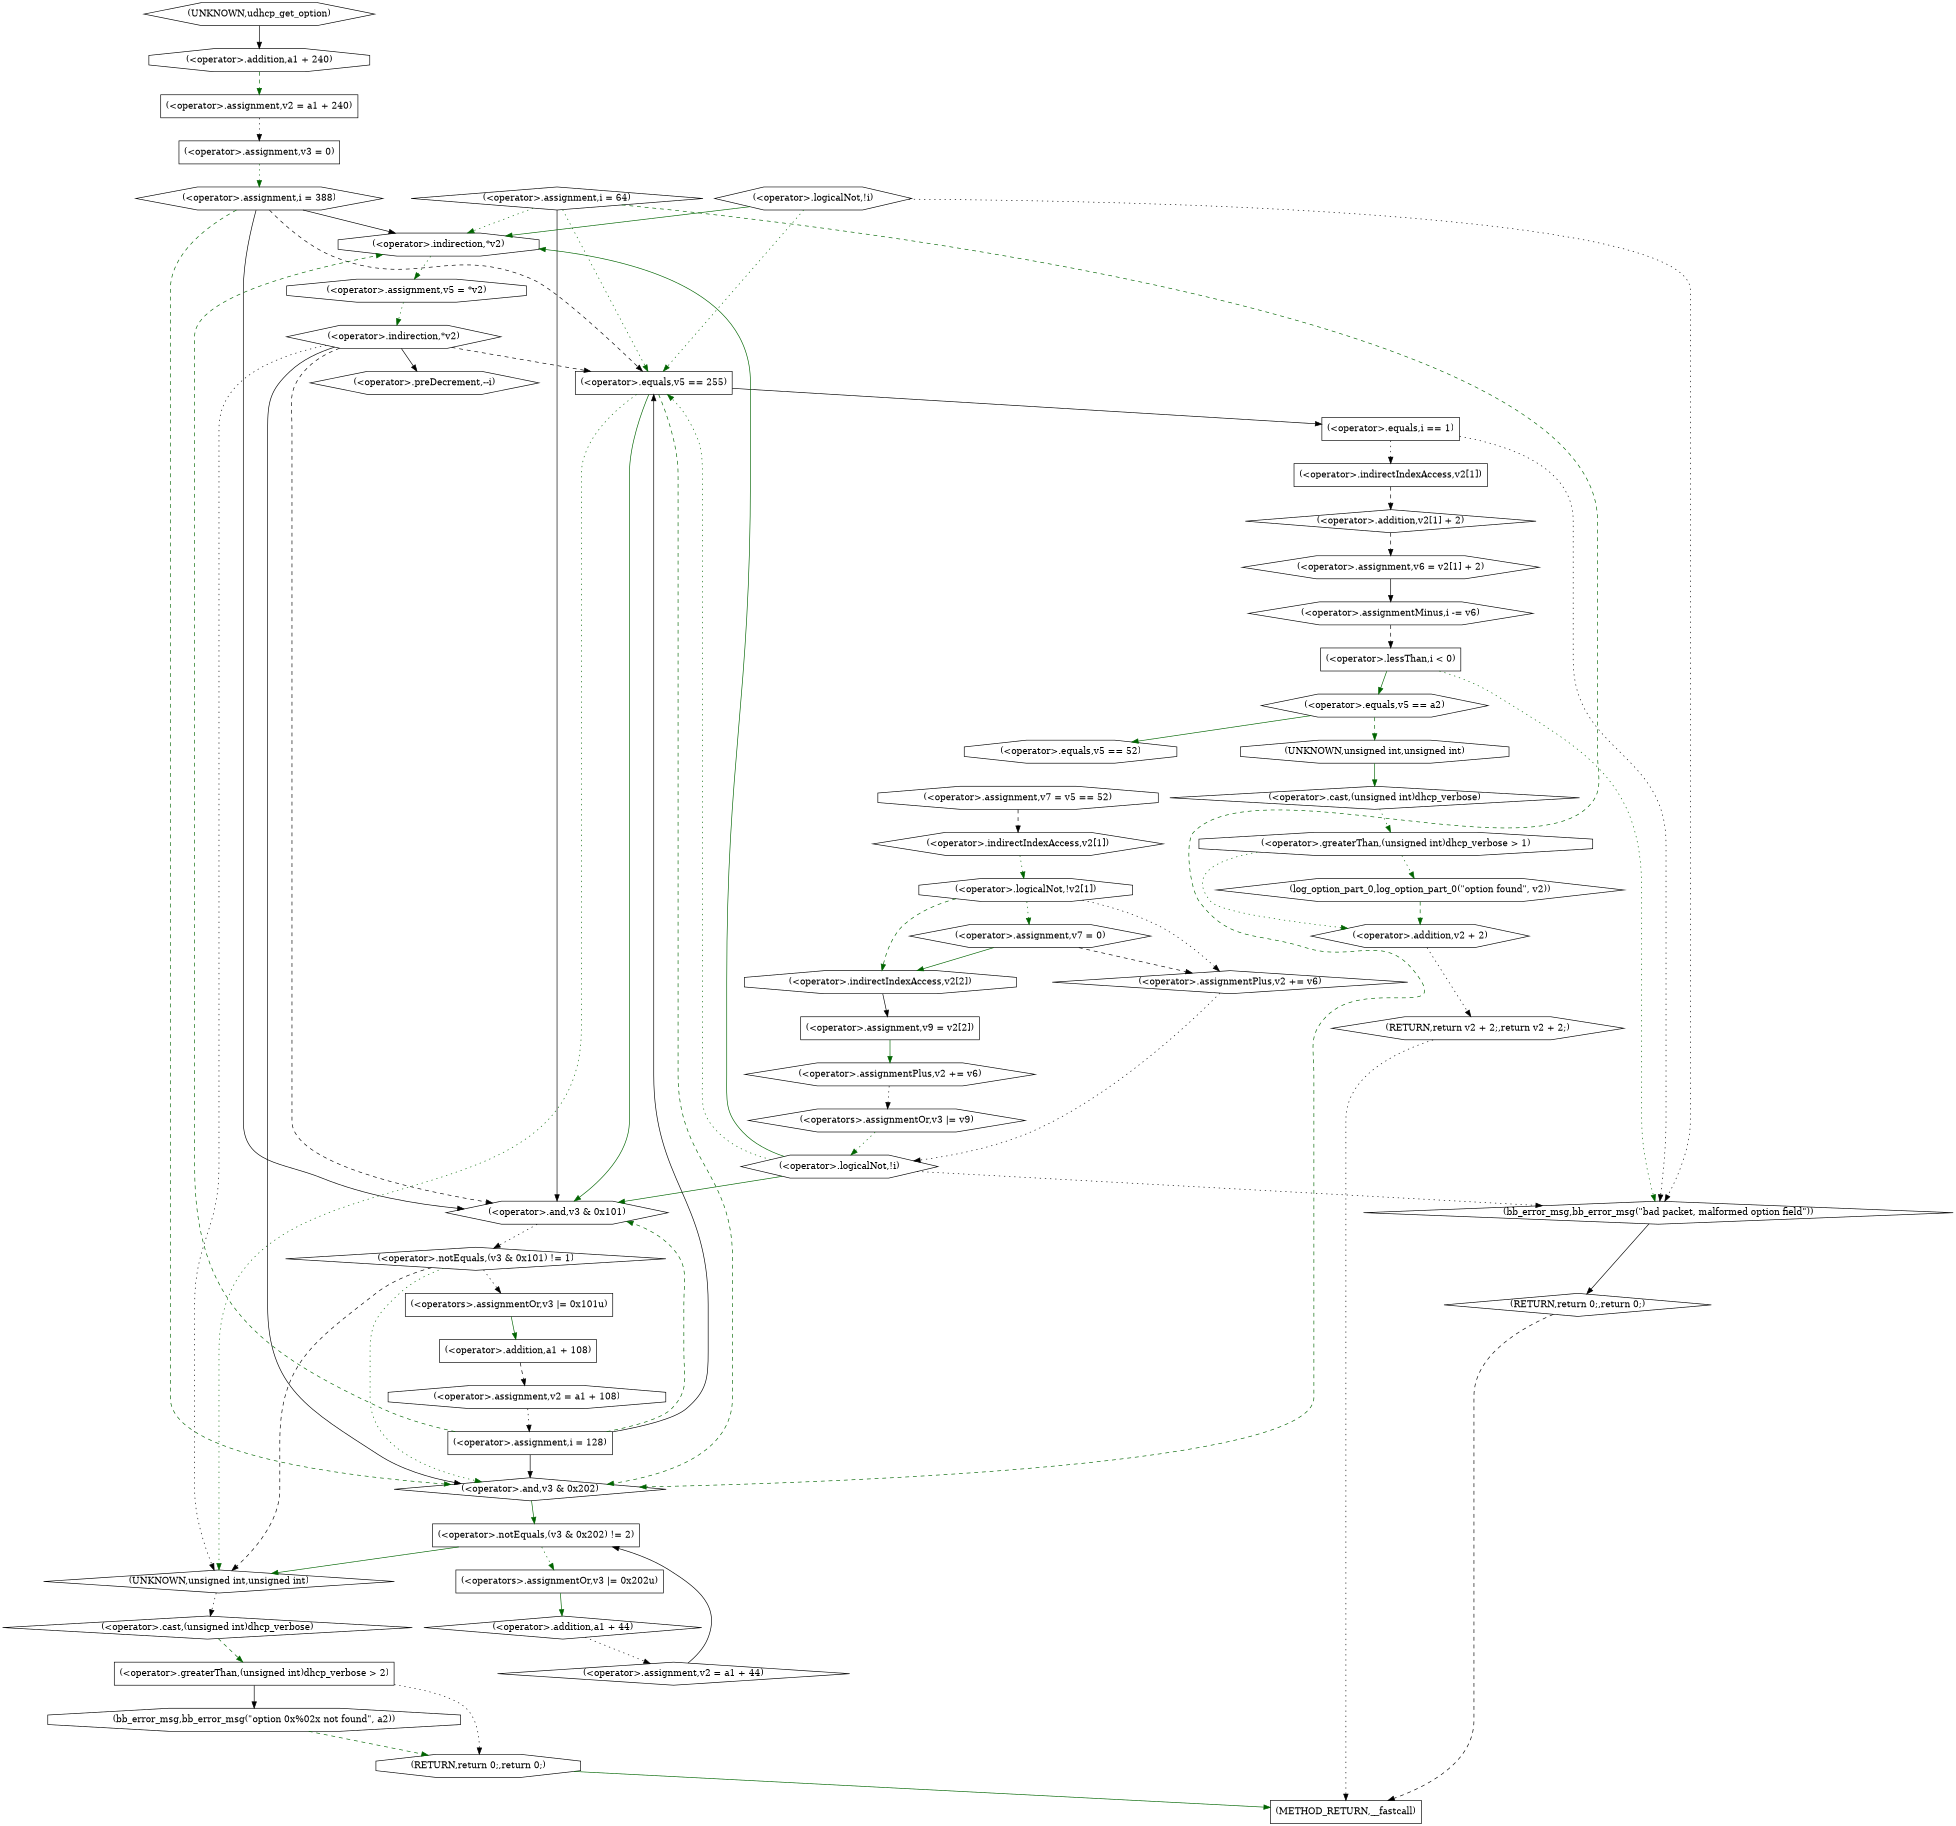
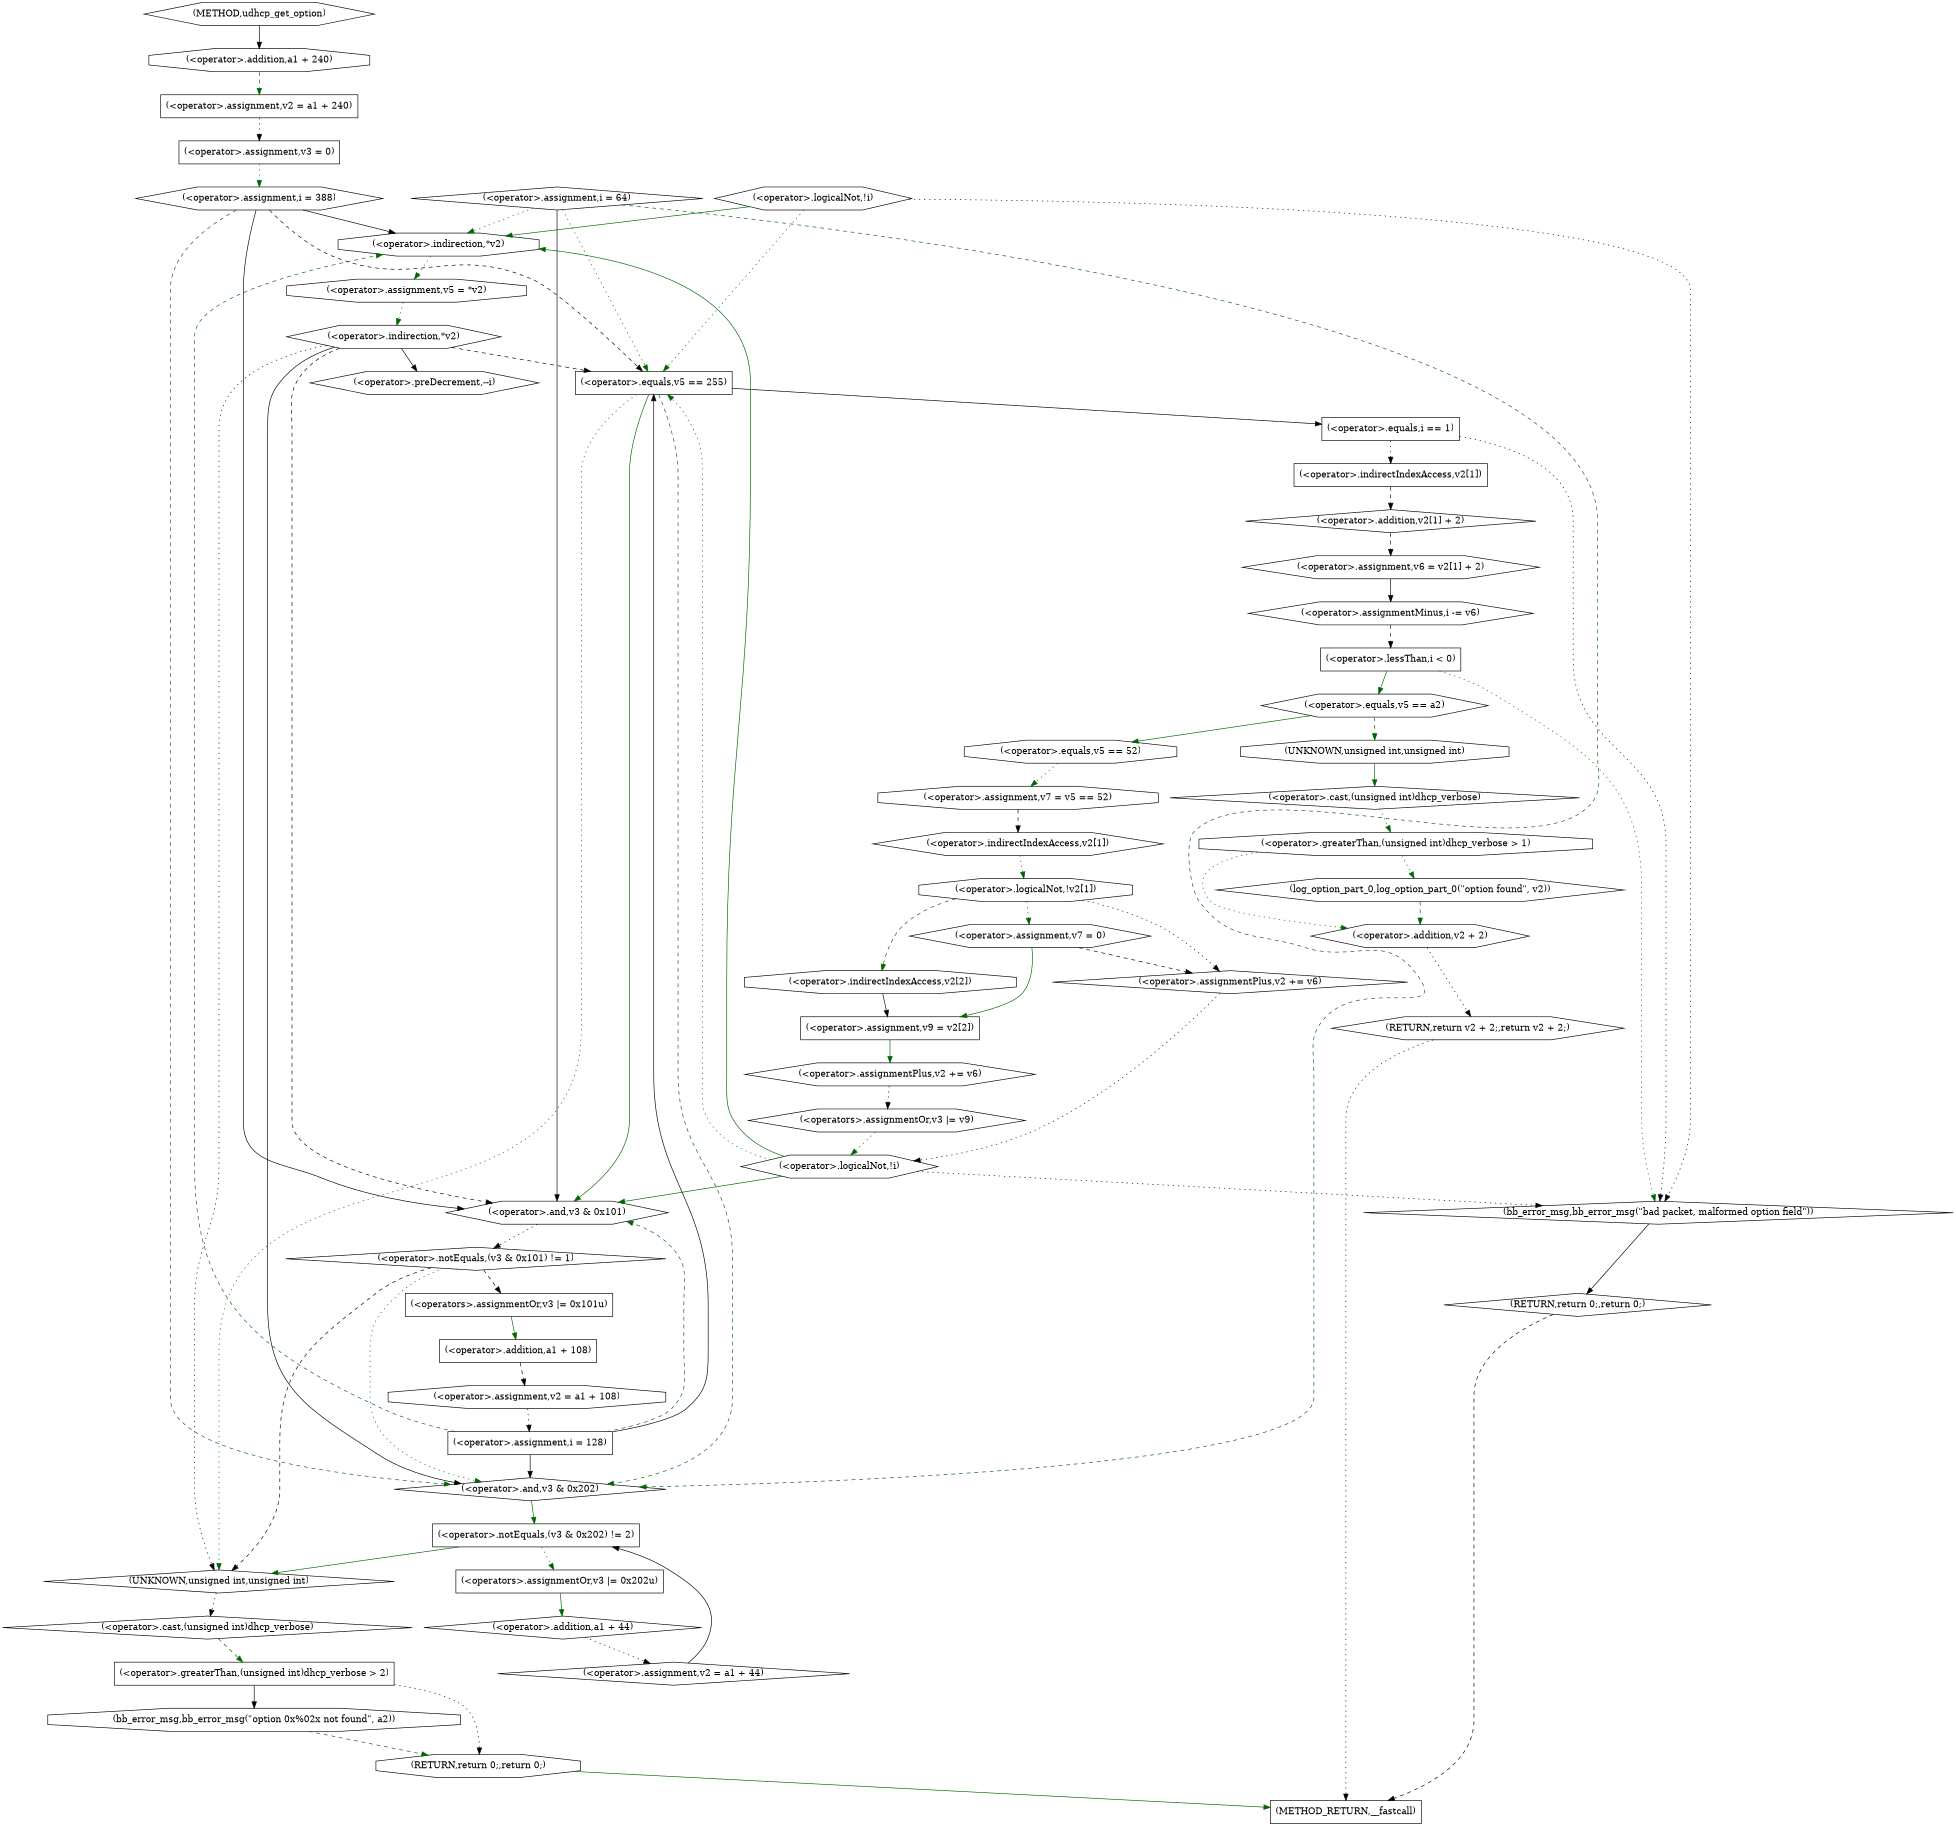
(259, 14) -> (259, 14)
none -> (1047, 773)
(958, 958) -> (1018, 997)
(490, 1279) -> (490, 1279)
